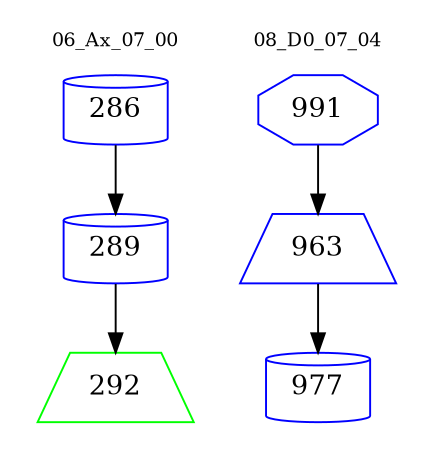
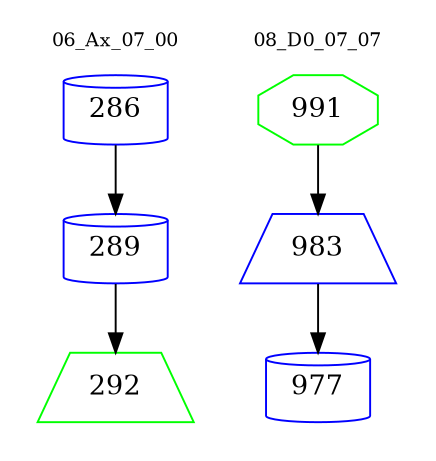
(318, 41) -> (318, 41)
(318, 110) -> (318, 110)
(318, 249) -> (318, 249)
